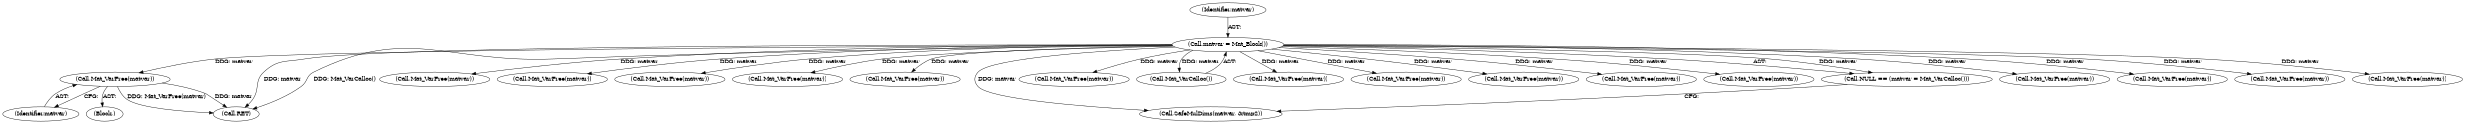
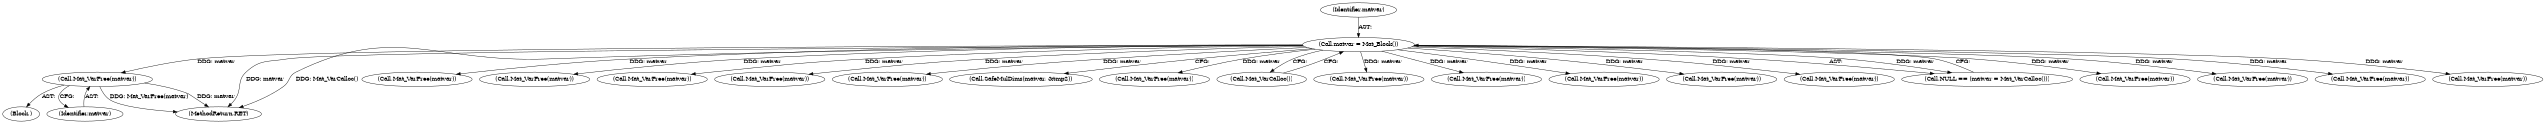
(1200, 62) -> (1301, 62)
(1231, 62) -> (1332, 62)
(997, 79) -> (1203, 62)
(1564, 100) -> (1697, 49)
(236, 114) -> (218, 114)
